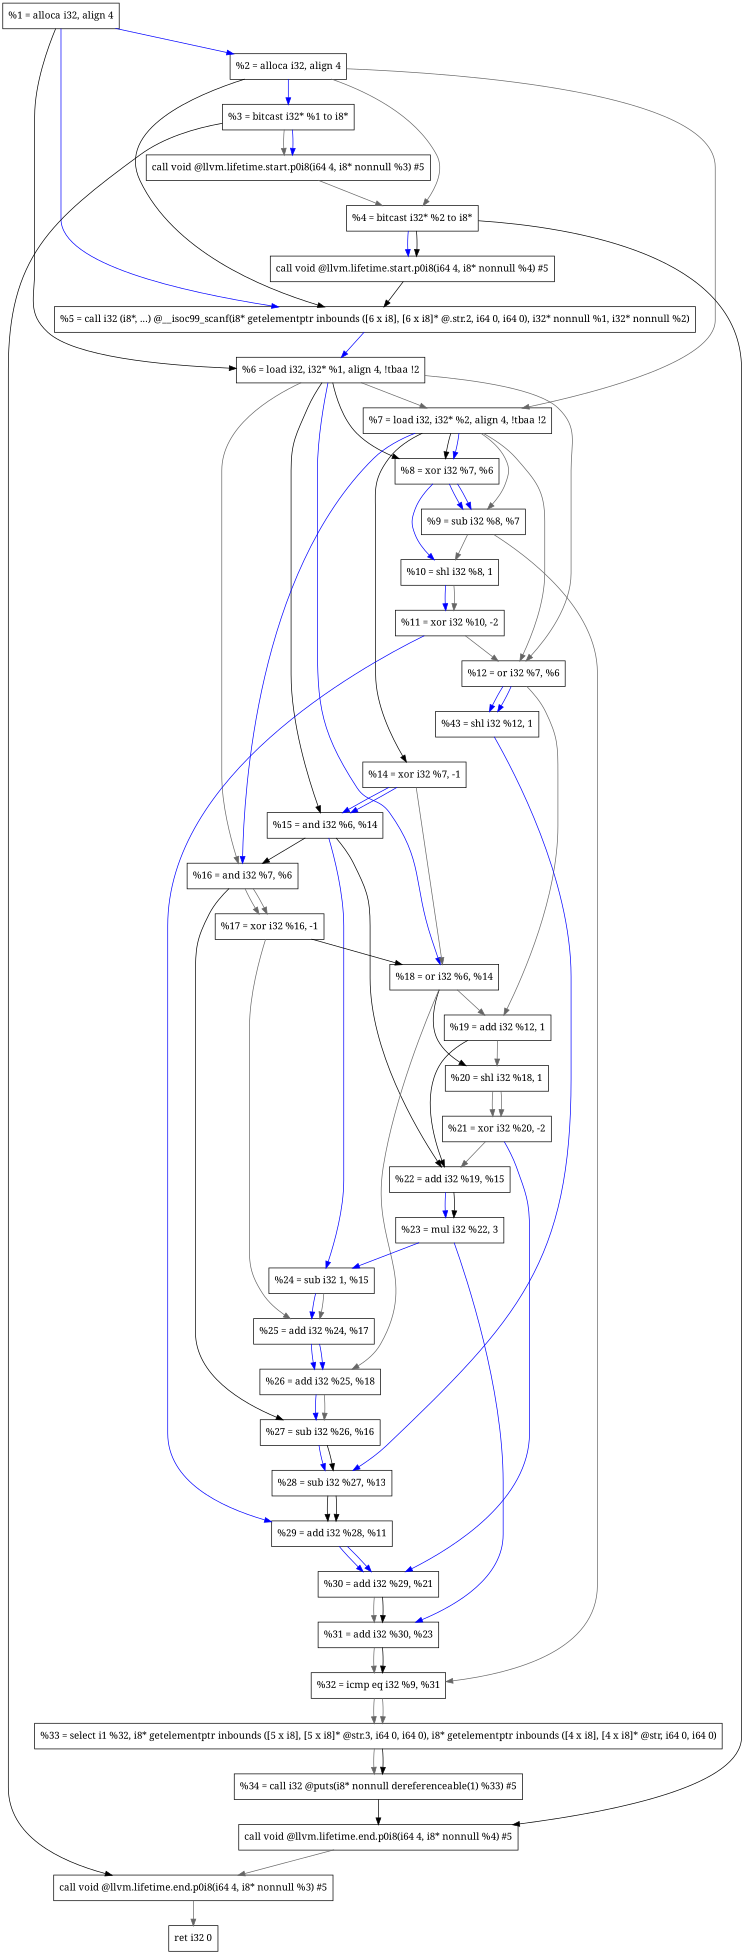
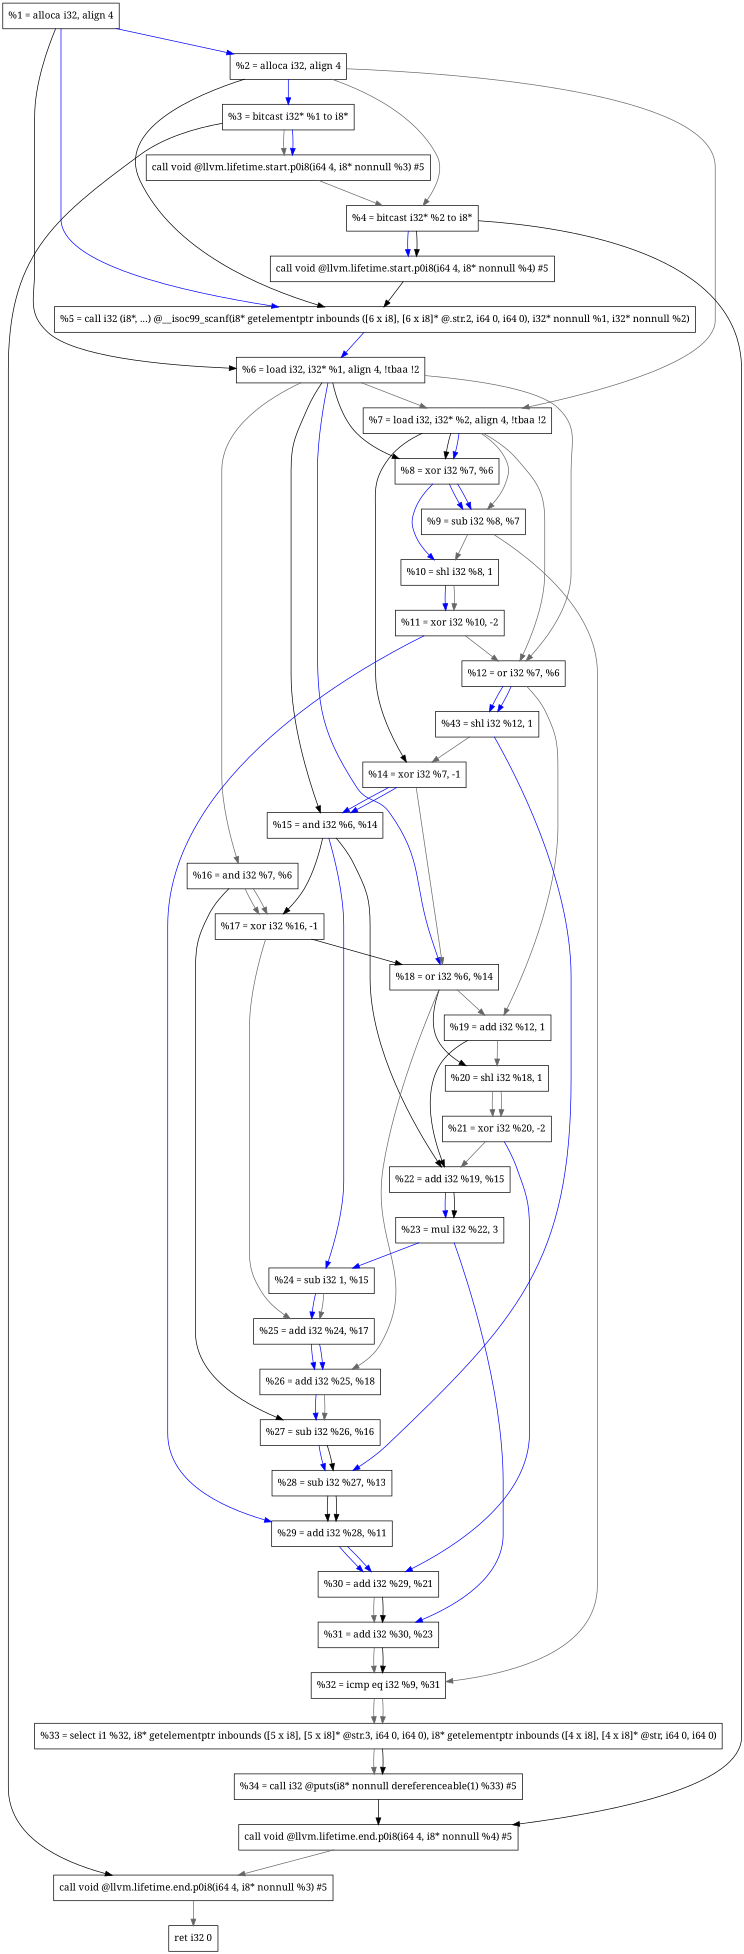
(280, 622) -> none
none -> (454, 747)
(287, 849) -> (311, 876)
